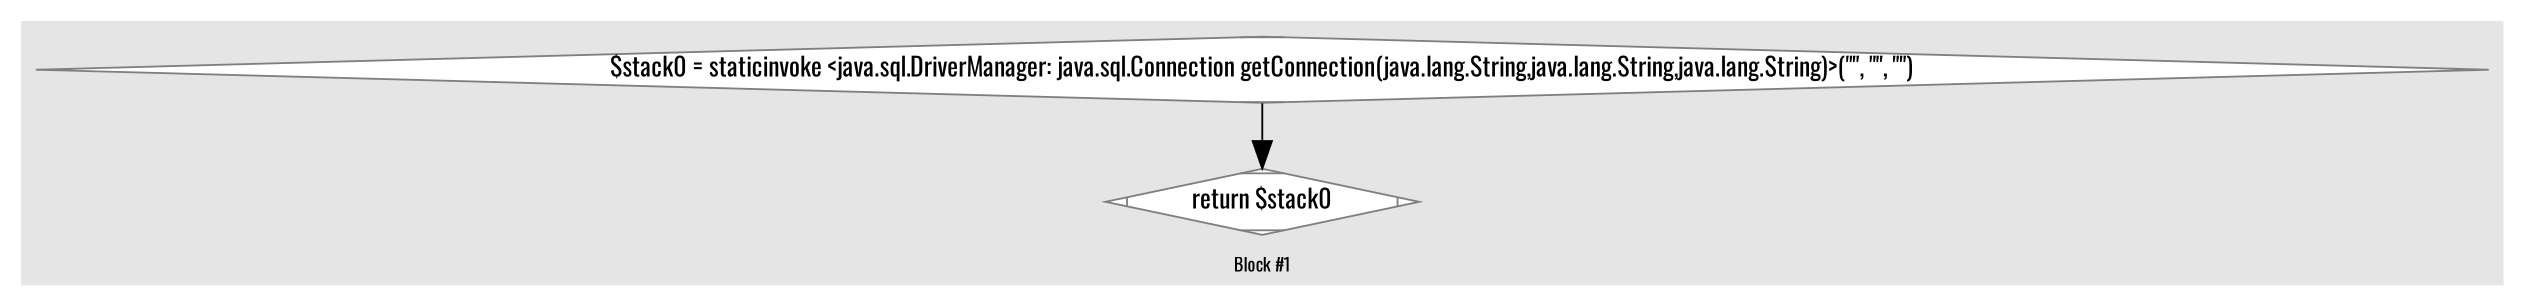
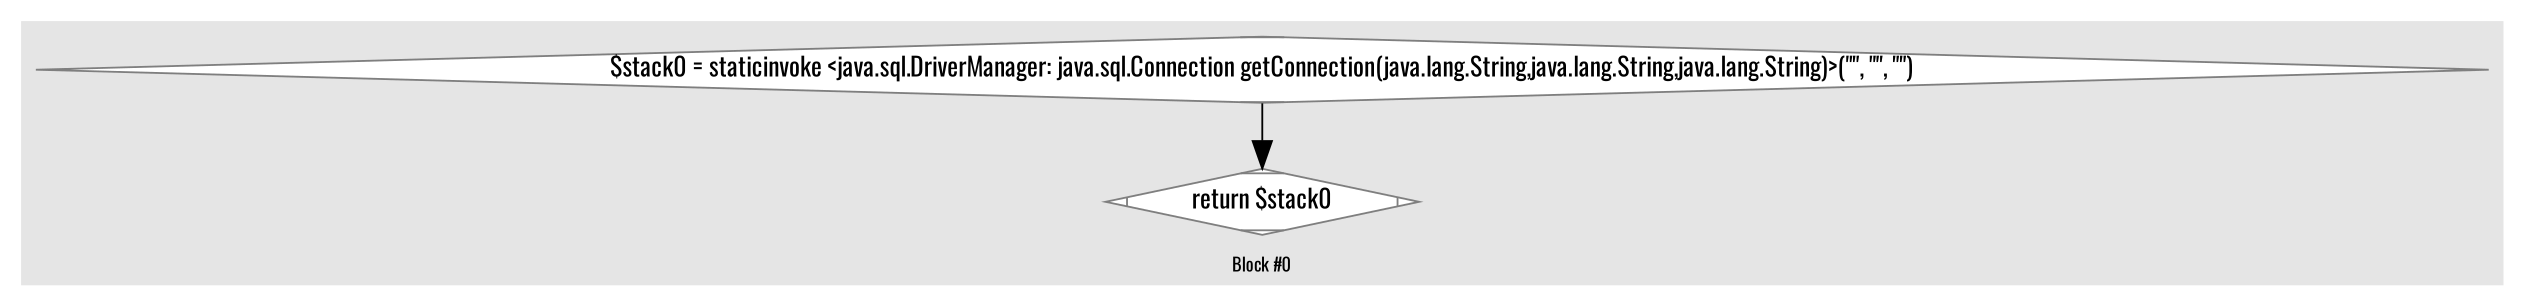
(1262, 267) -> (1262, 267)
